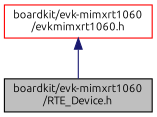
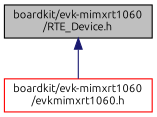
(78, 64) -> (78, 64)
